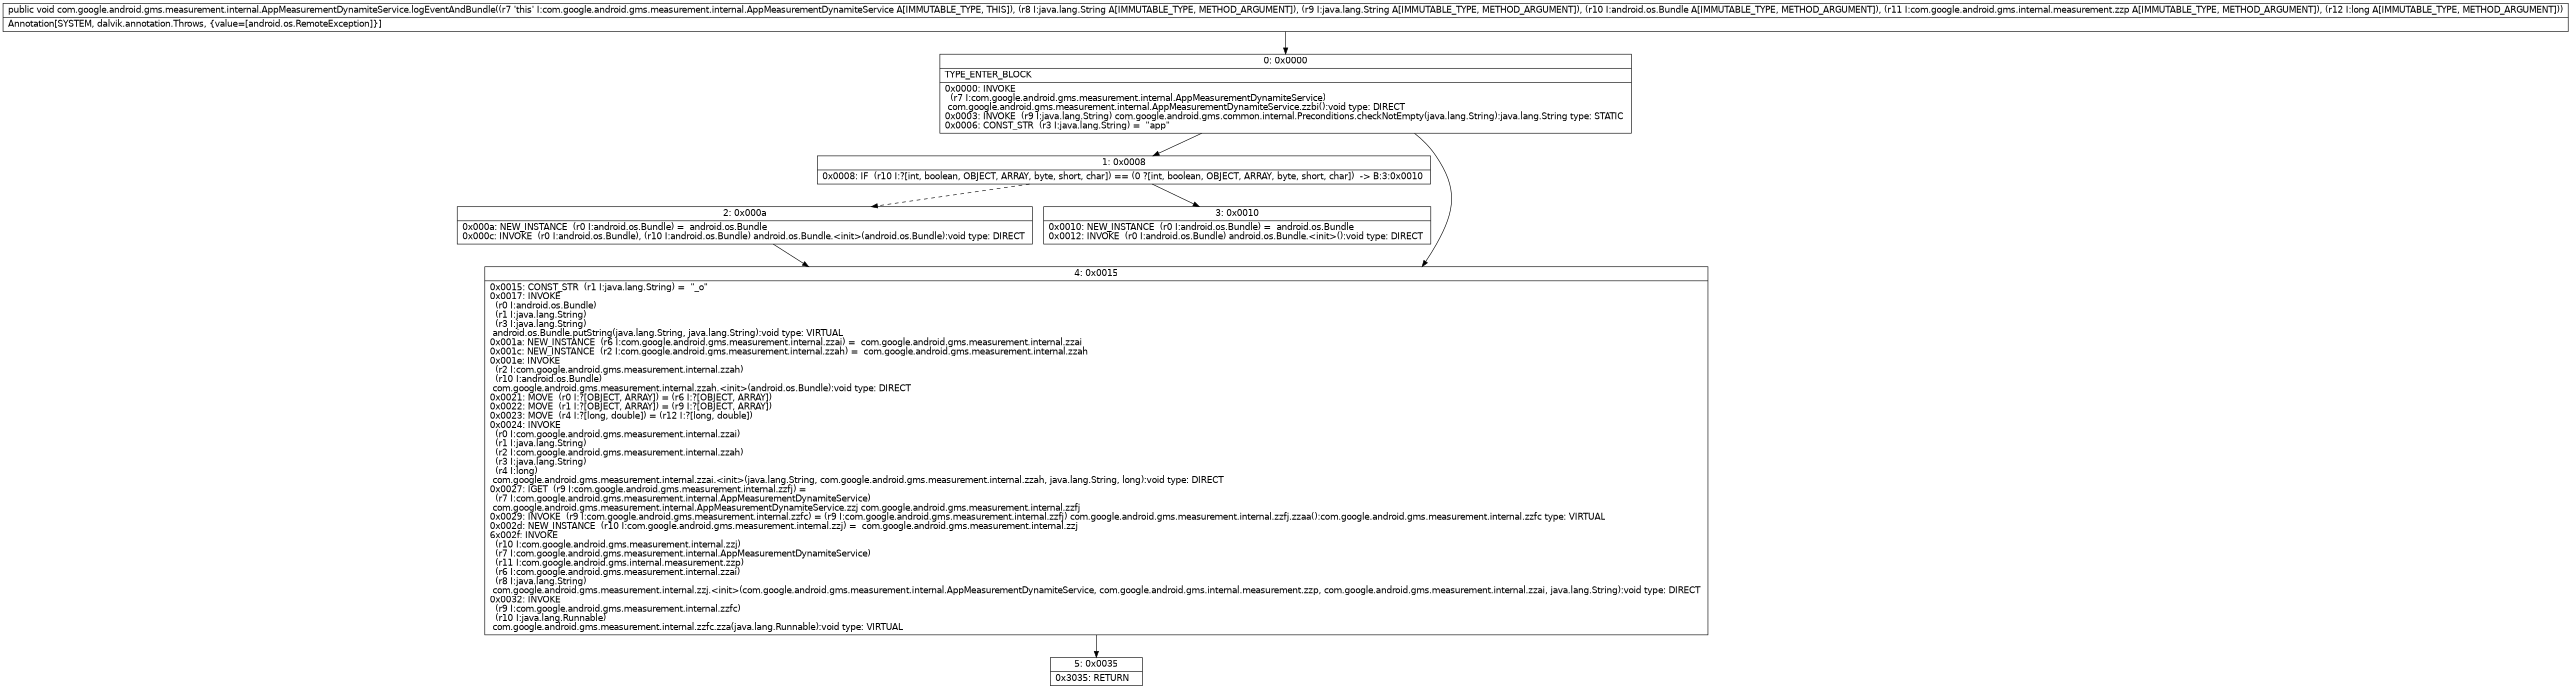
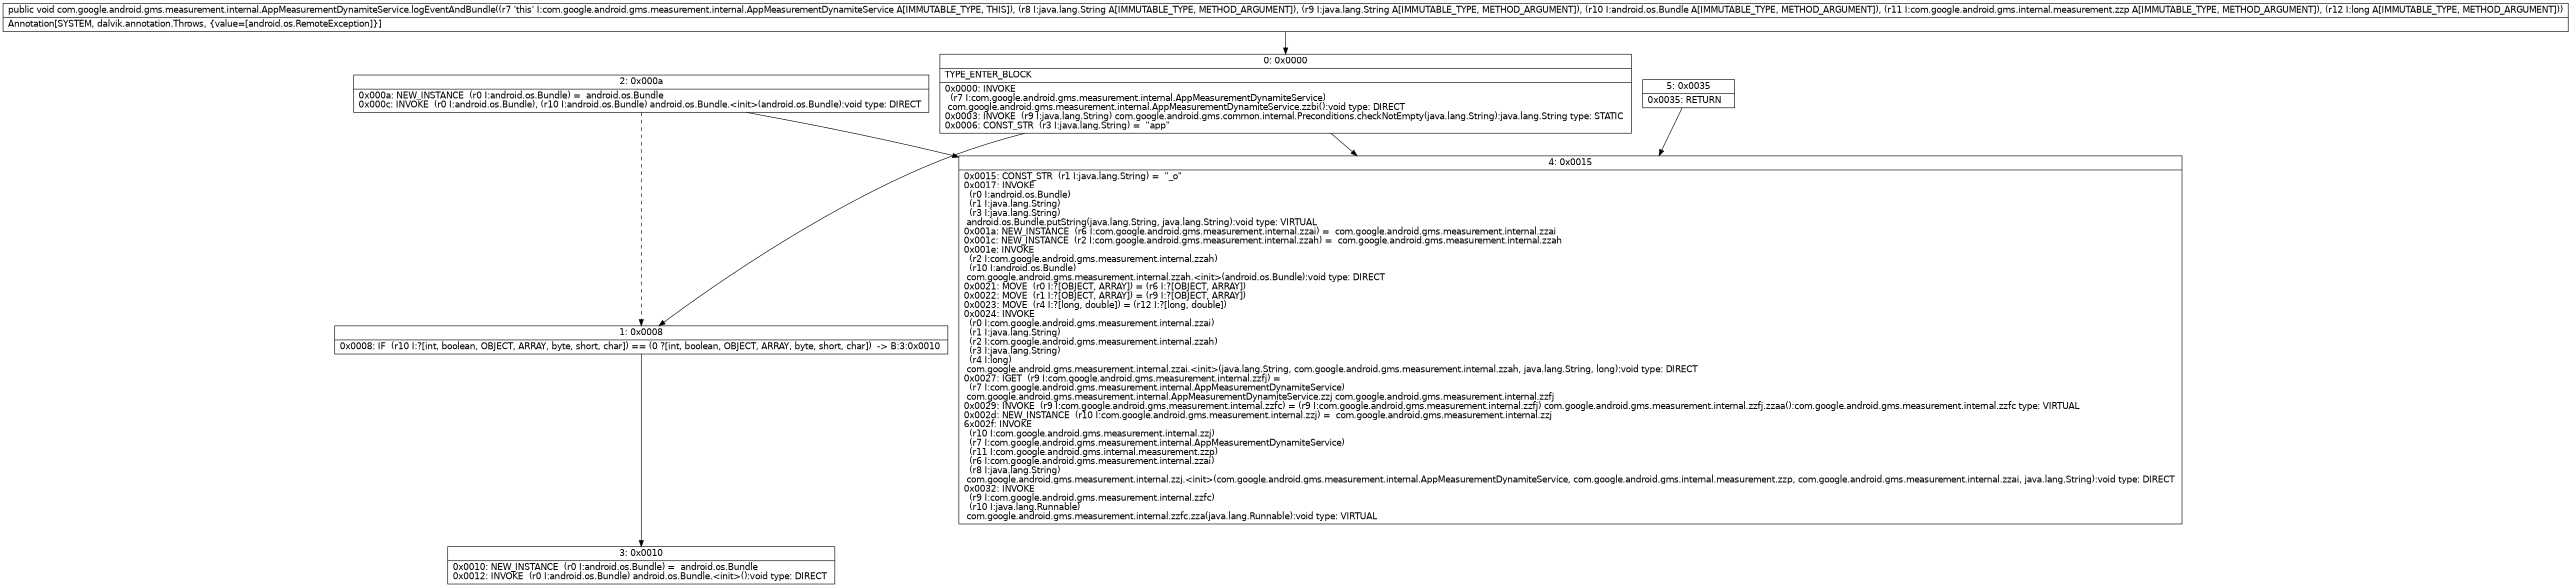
(953, 195) -> (641, 216)
(1096, 643) -> (1672, 129)
(1096, 678) -> (1689, 100)
